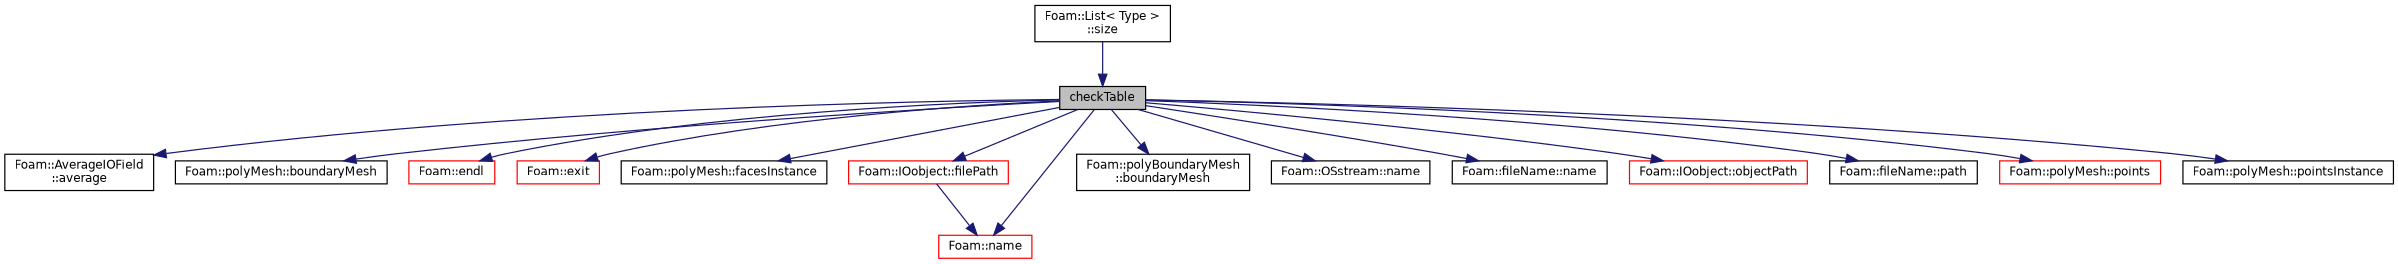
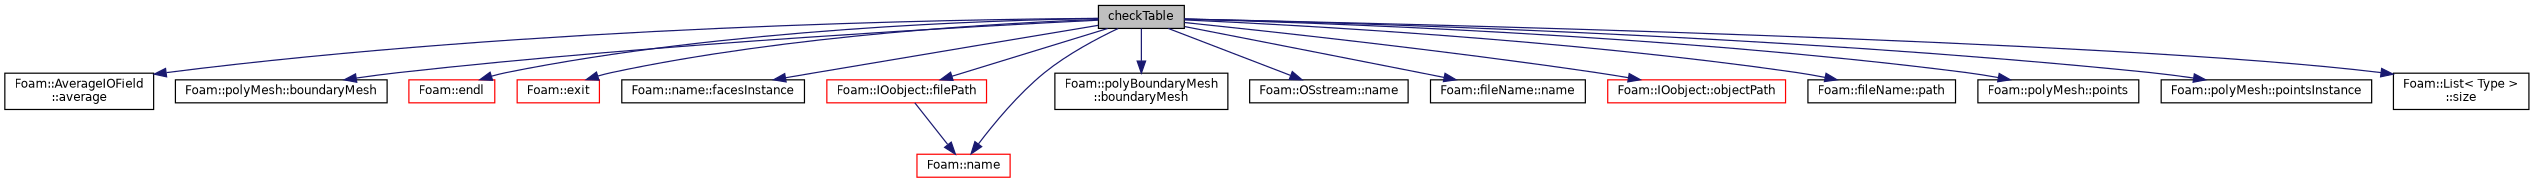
(1103, 58) -> (1783, 36)
(724, 172) -> (713, 91)
(2080, 172) -> (2058, 91)
